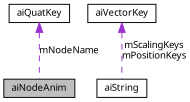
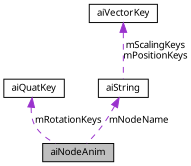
(70, 51) -> (69, 120)
none -> (102, 126)
